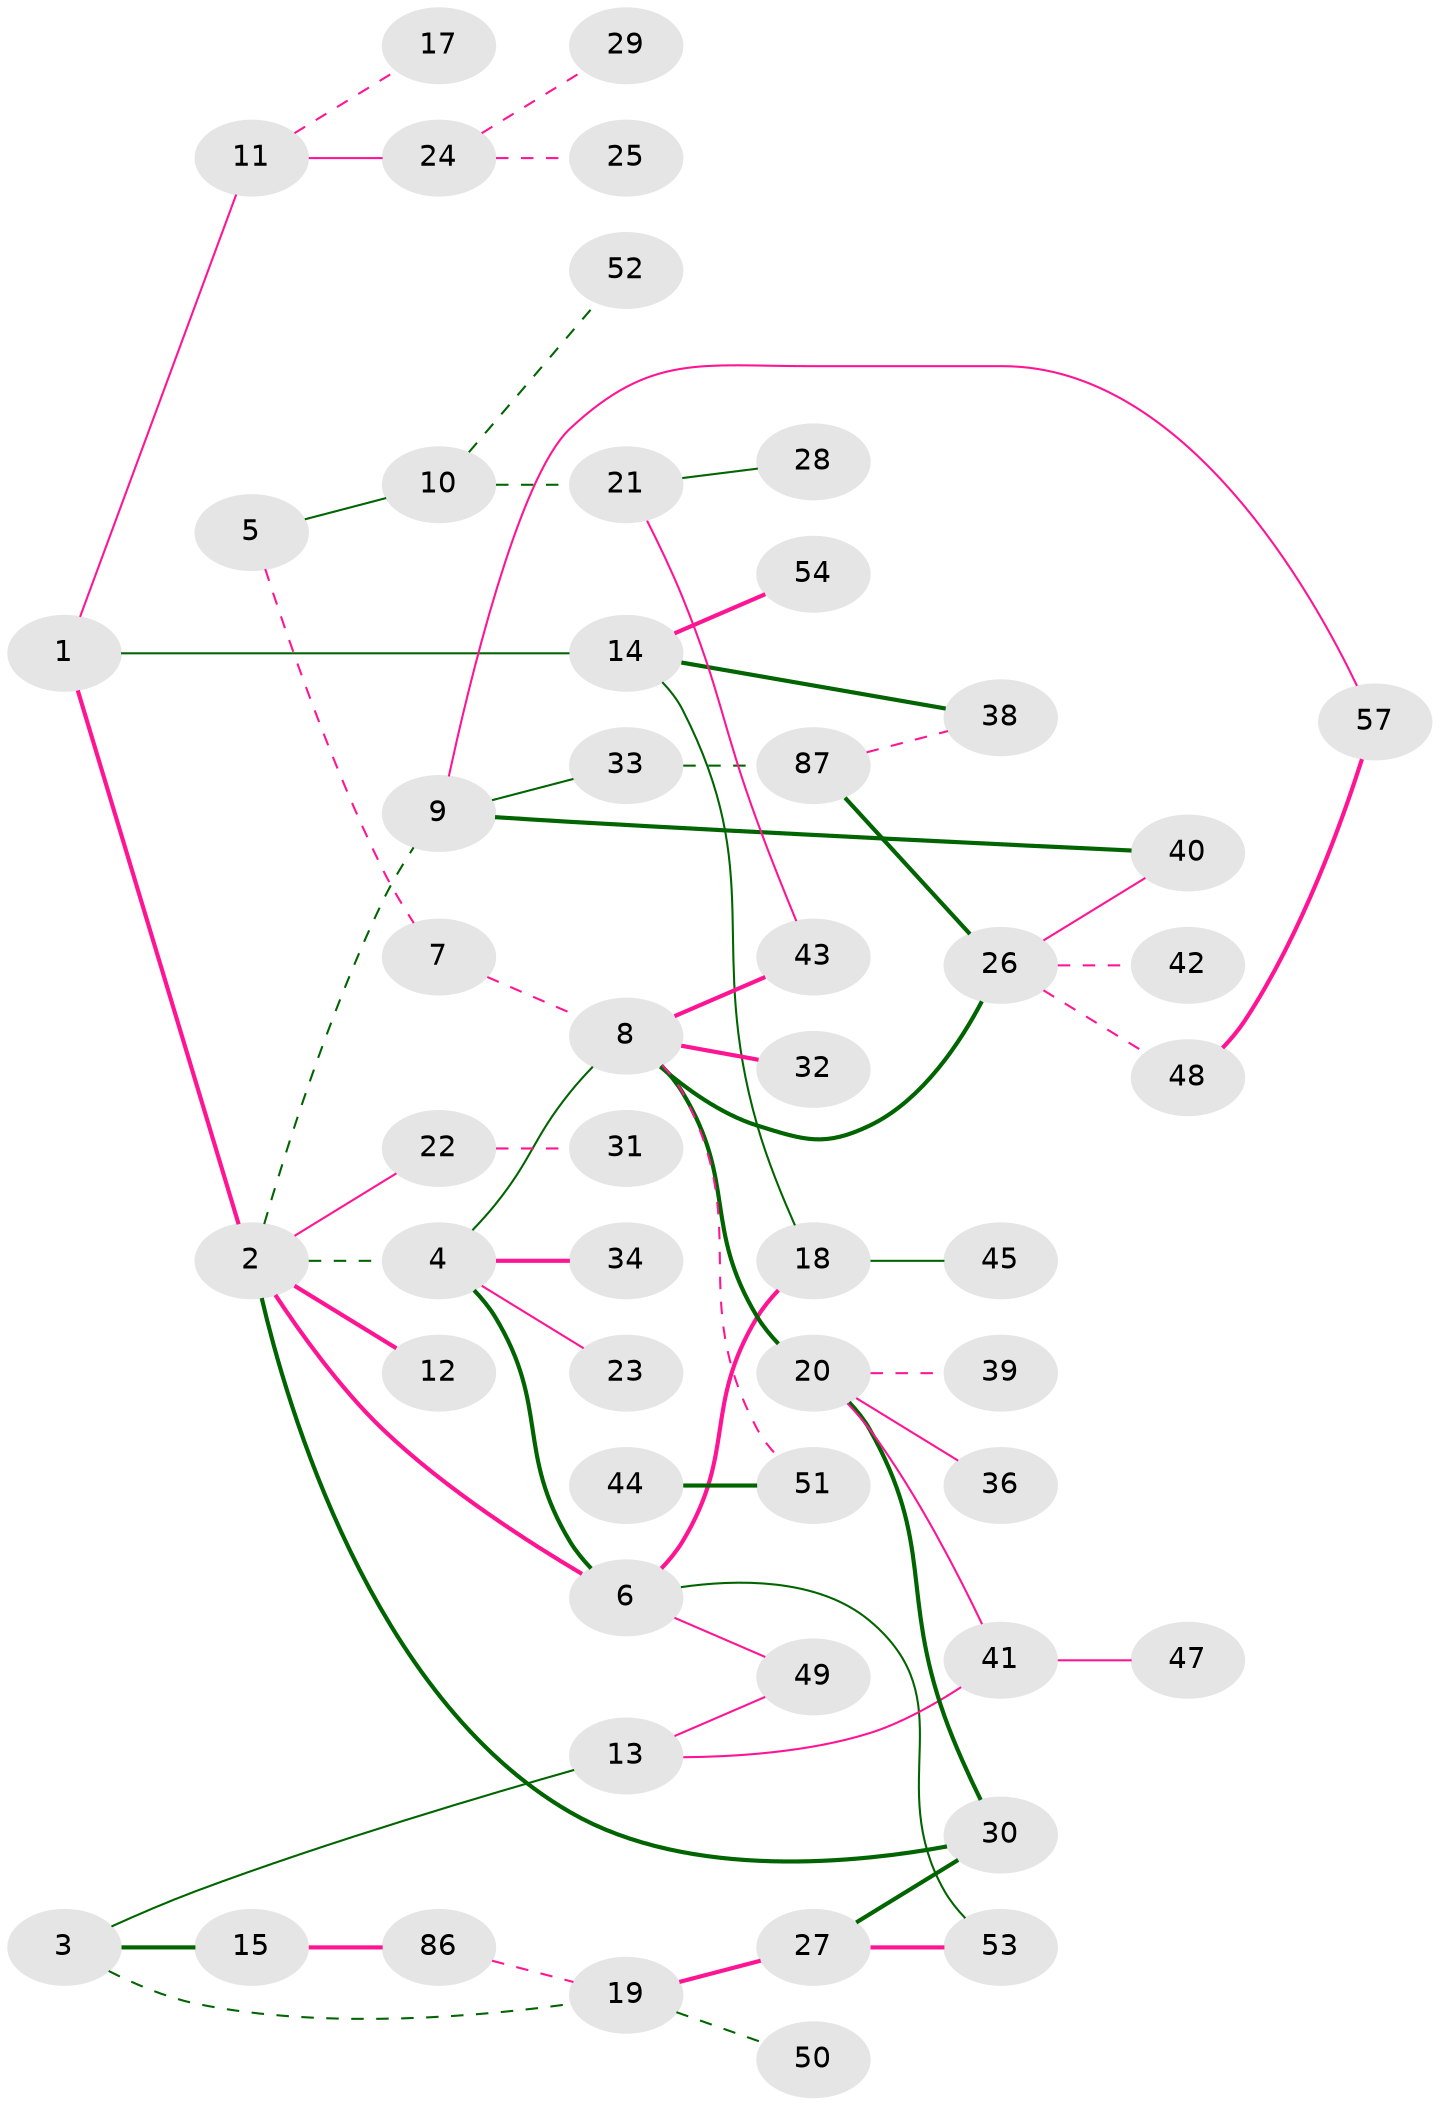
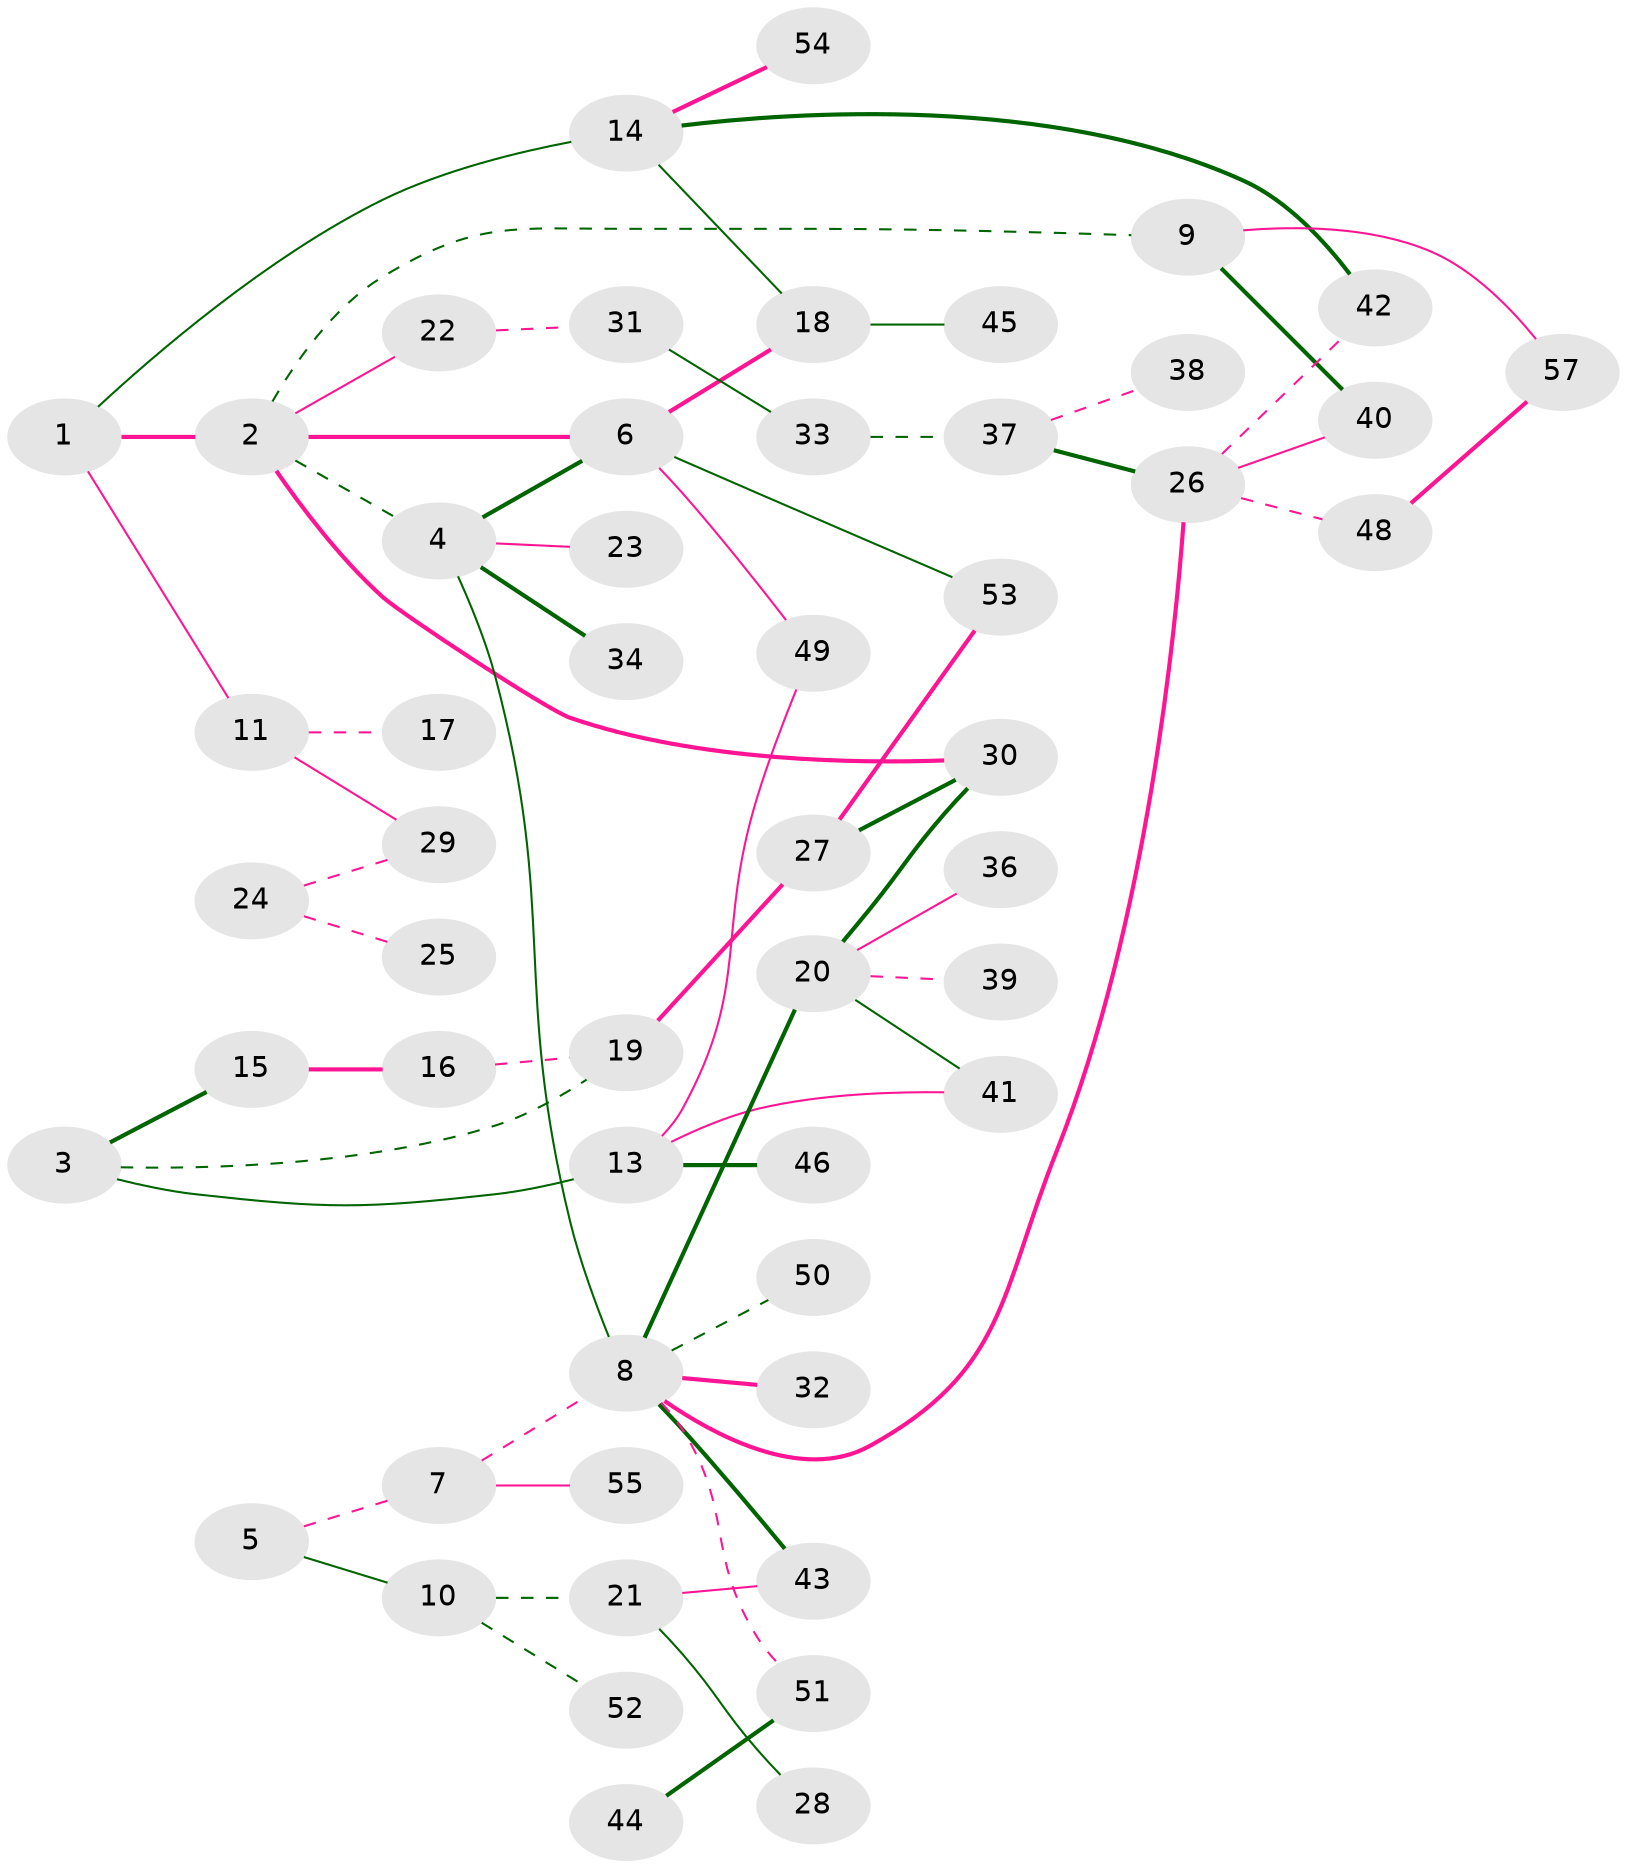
(346, 158) -> (345, 789)
(814, 686) -> (1038, 126)
(813, 766) -> (1001, 437)
(533, 790) -> (707, 373)
(720, 997) -> (723, 1475)
(841, 1136) -> (1067, 1122)
none -> (813, 1165)
(533, 1261) -> (533, 602)
(439, 1373) -> none
none -> (626, 1486)
(922, 1509) -> (907, 1034)
(1188, 1660) -> none
(481, 1741) -> (566, 716)
(439, 1947) -> (439, 1069)
(720, 2027) -> (720, 1325)
